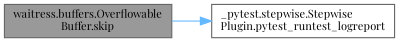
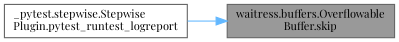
(186, 21) -> (202, 21)
